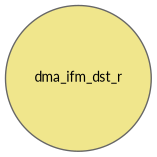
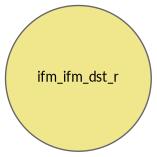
(78, 78) -> (78, 78)
